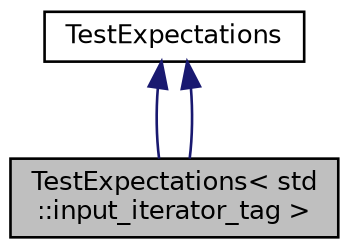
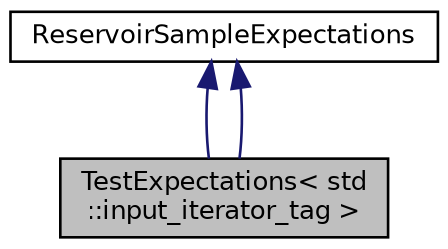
(174, 37) -> (224, 37)
